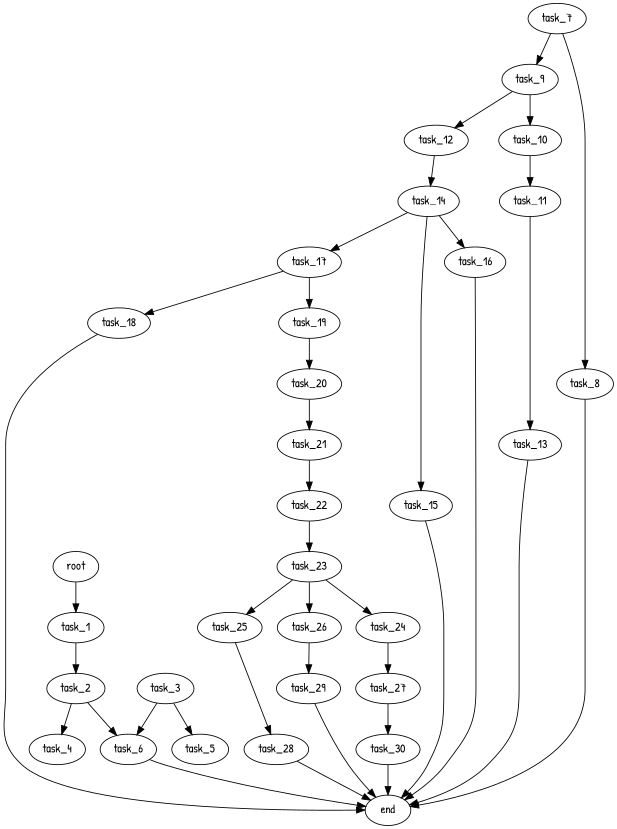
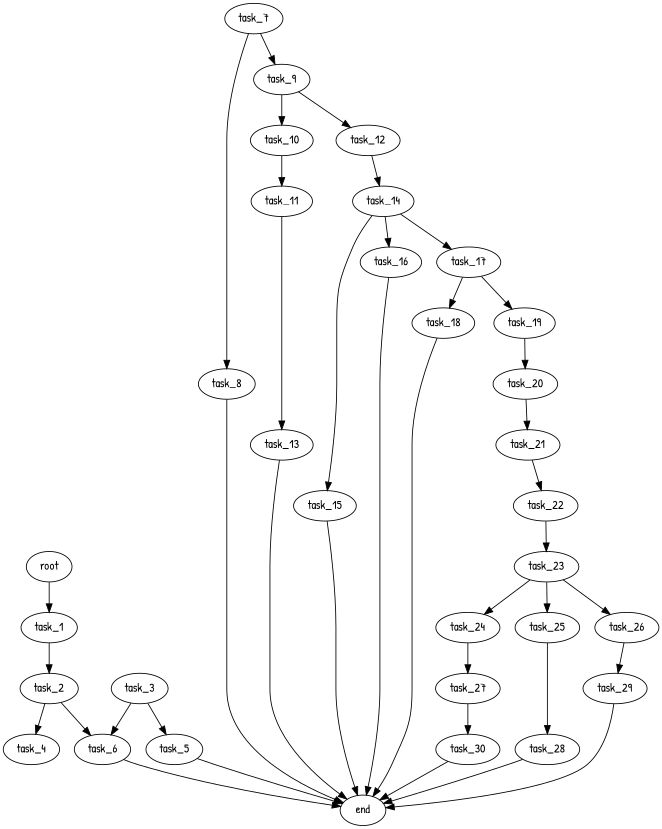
none -> (265, 781)
